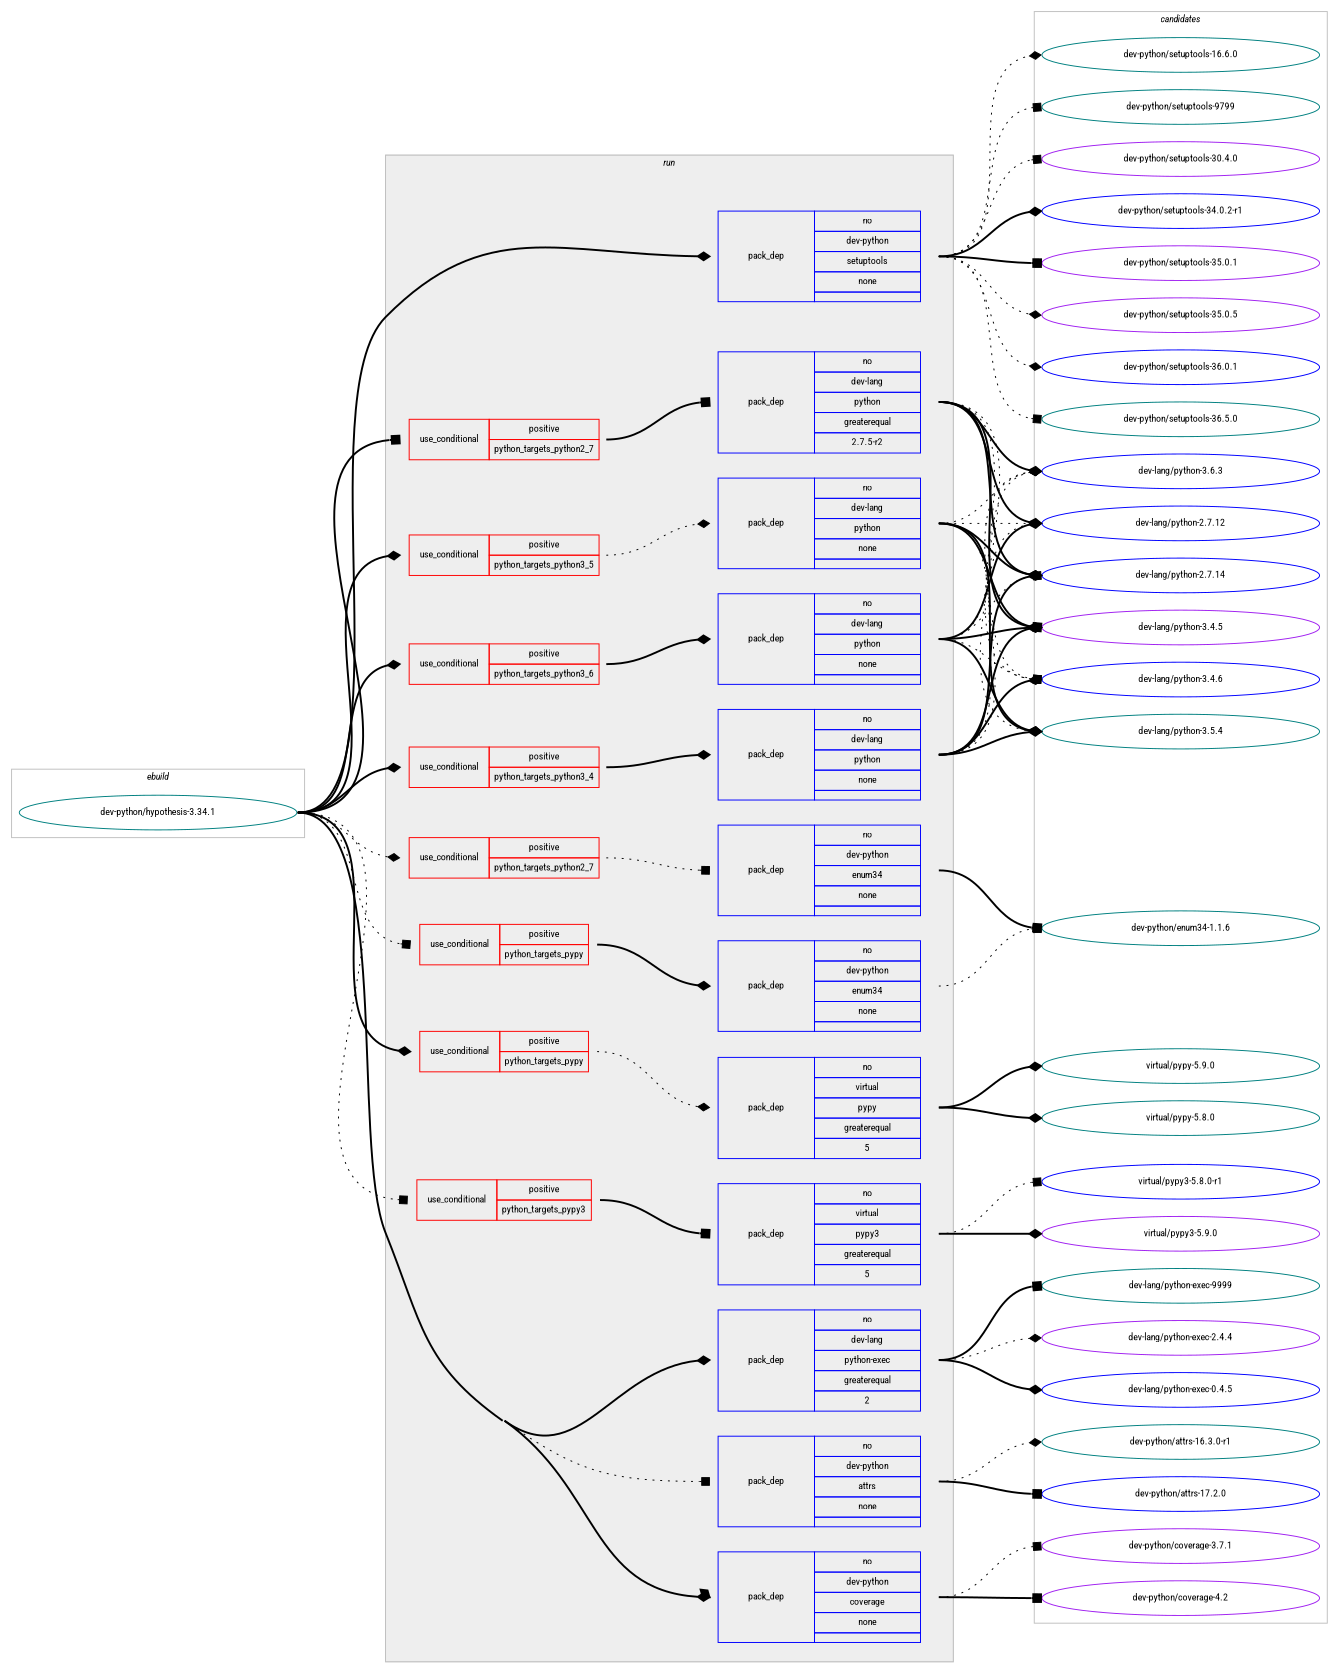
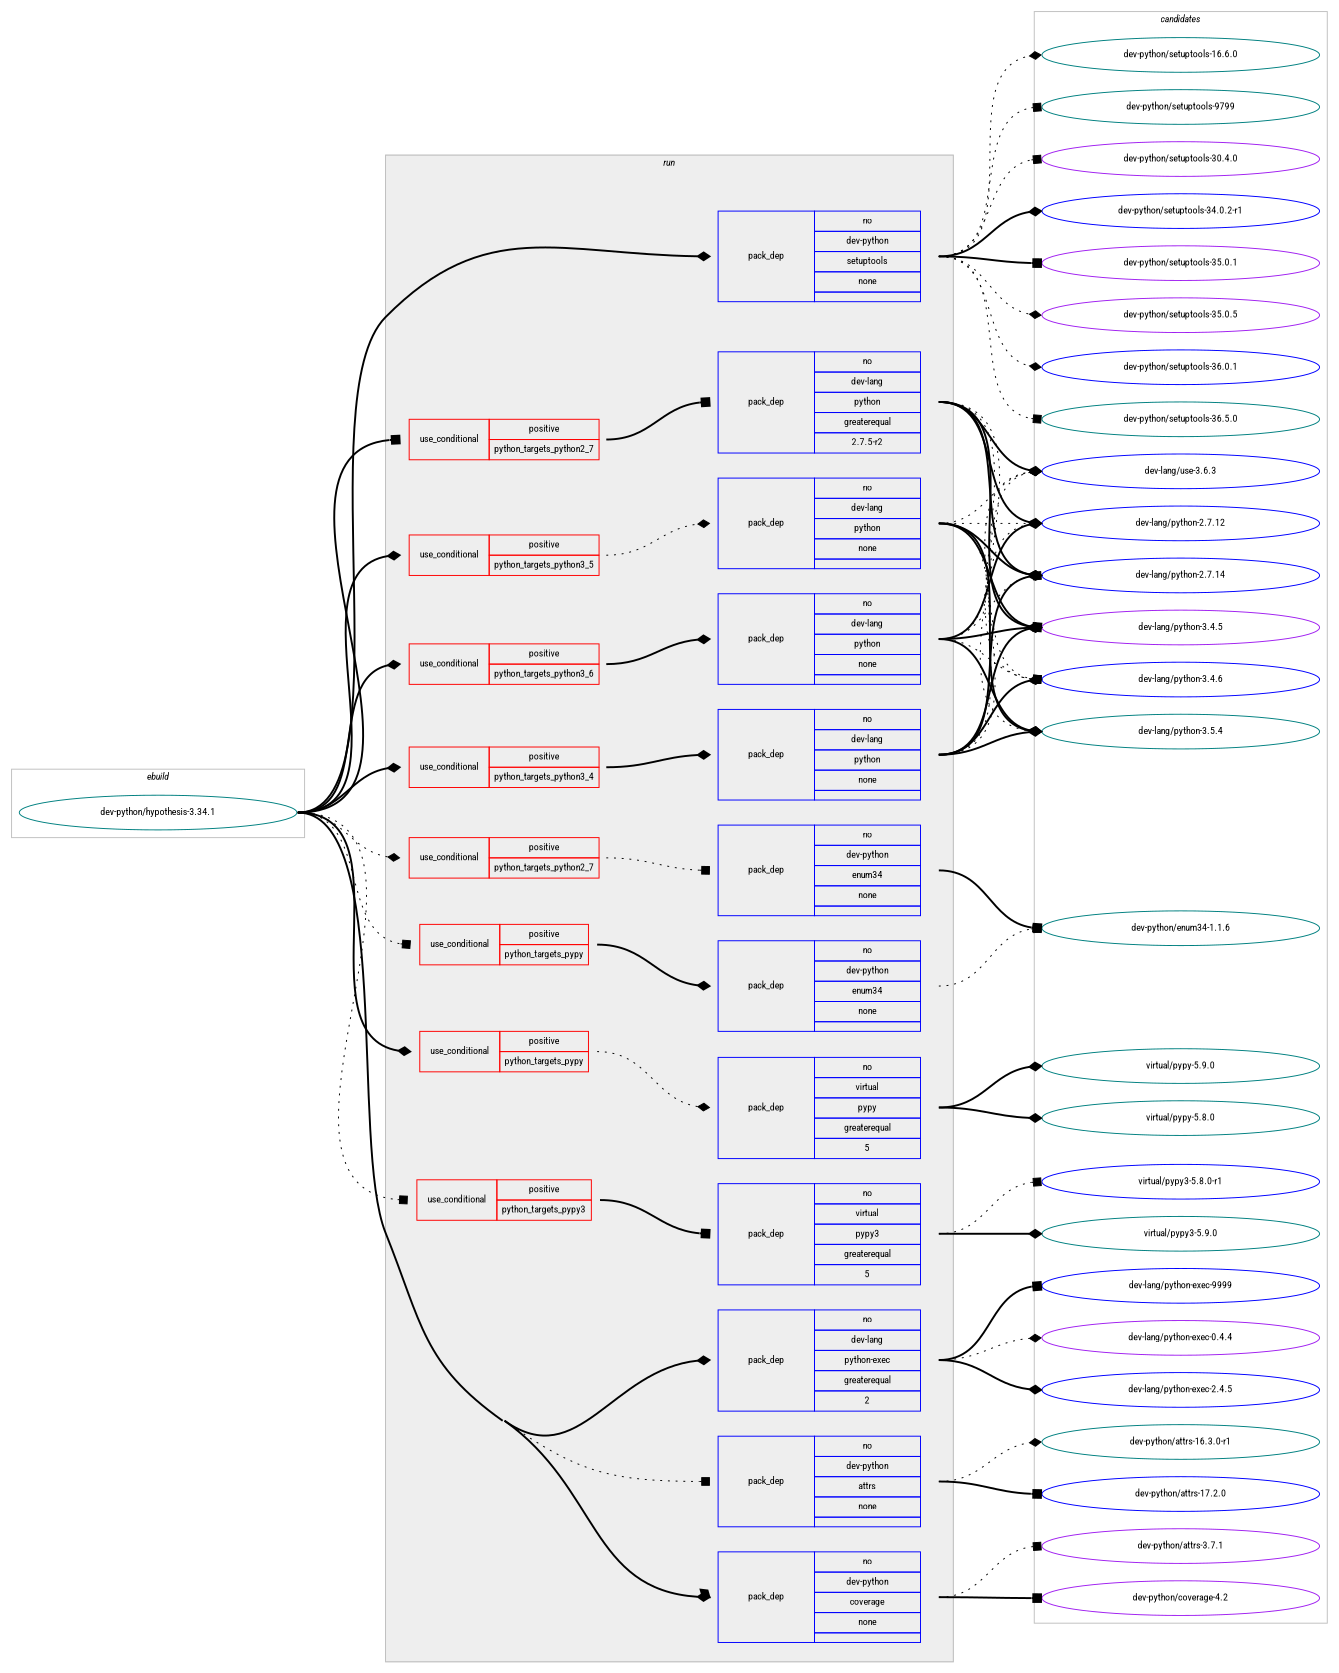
(1181, 471) -> (1181, 471)
(1181, 1234) -> (1181, 1234)
(1181, 1286) -> (1181, 1286)
(1181, 1338) -> (1181, 1338)
(1181, 1390) -> (1181, 1390)
(1181, 1546) -> (1181, 1546)
